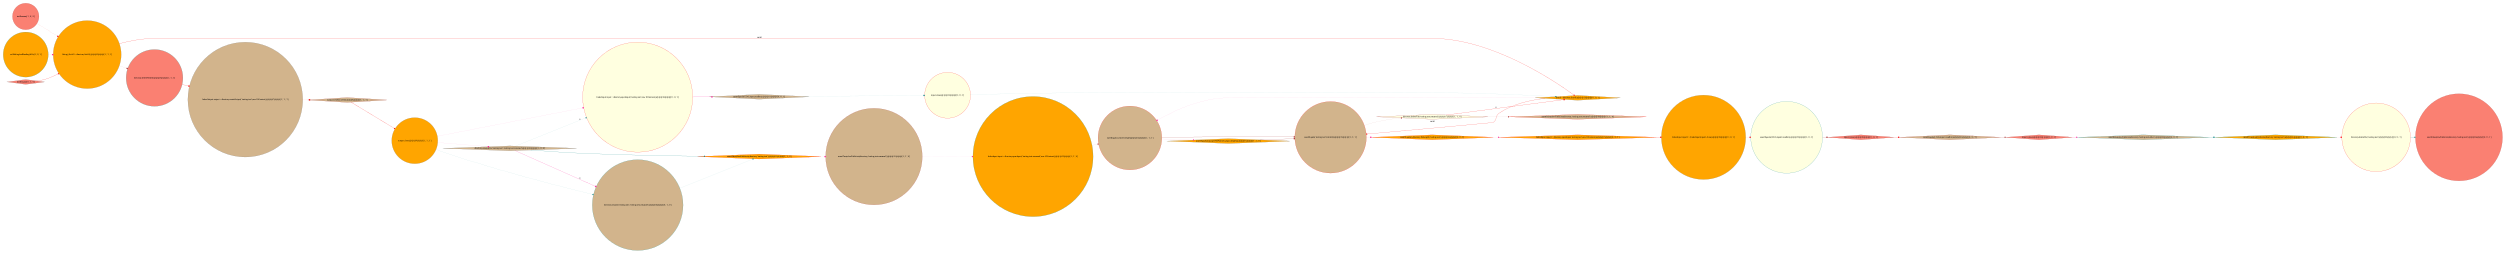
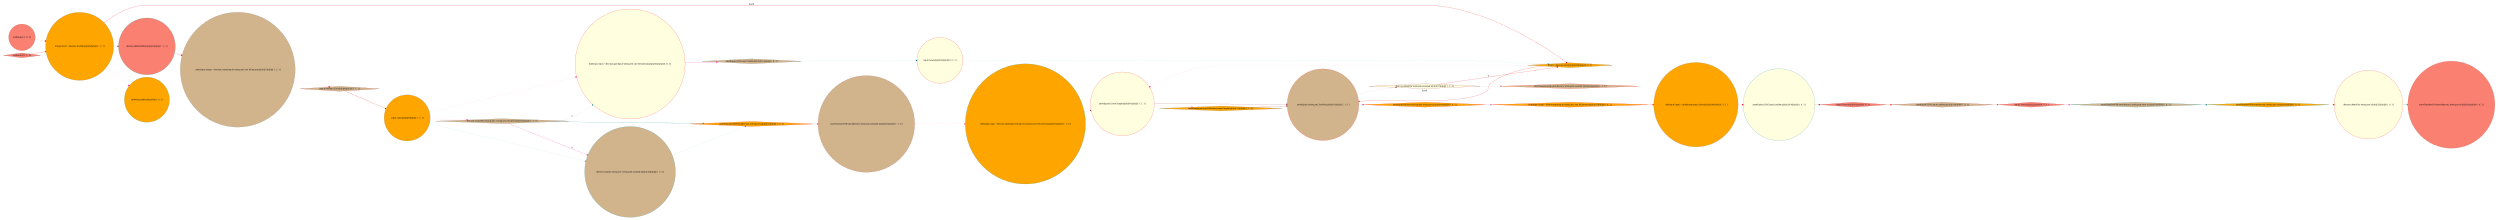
(50, 55) -> (117, 76)
(1130, 138) -> (1122, 104)
